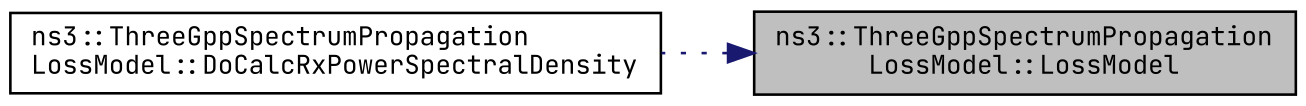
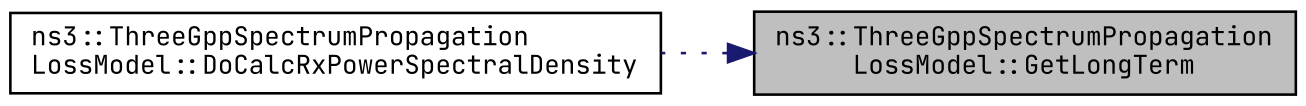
(1025, 53) -> (1025, 53)
